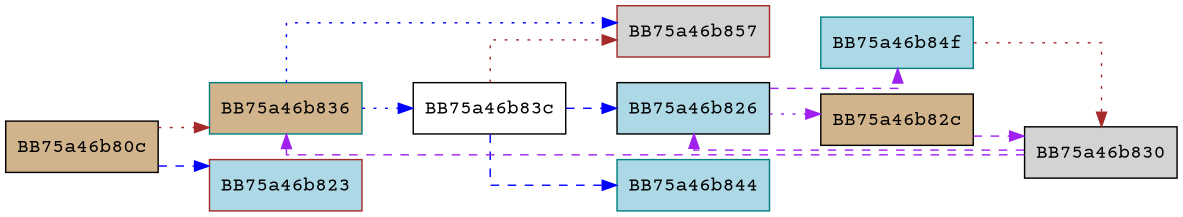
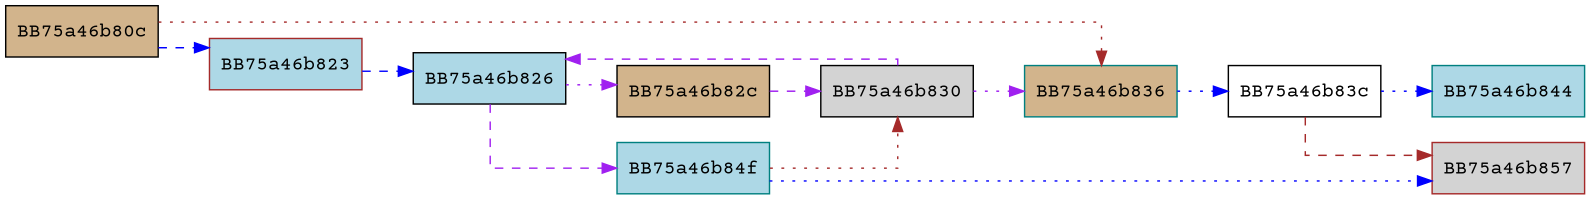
(415, 23) -> (1094, 181)
(525, 40) -> (1342, 155)
(584, 108) -> (380, 71)
(652, 155) -> (992, 91)
(521, 185) -> (1399, 91)
